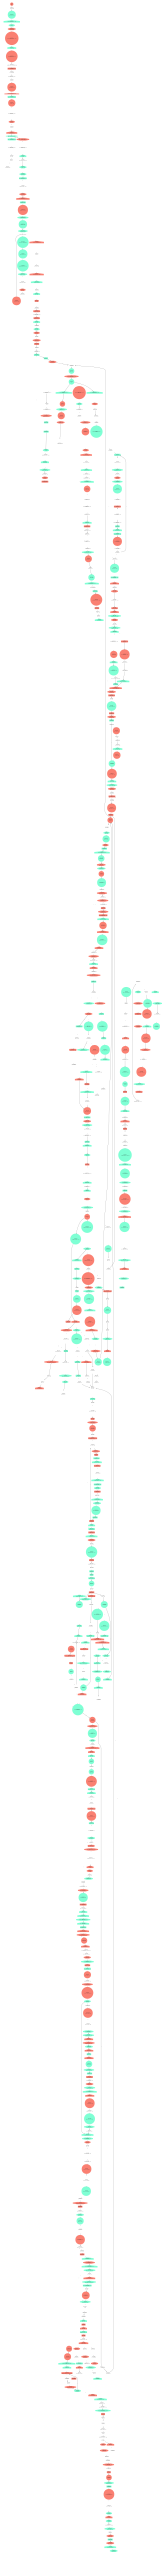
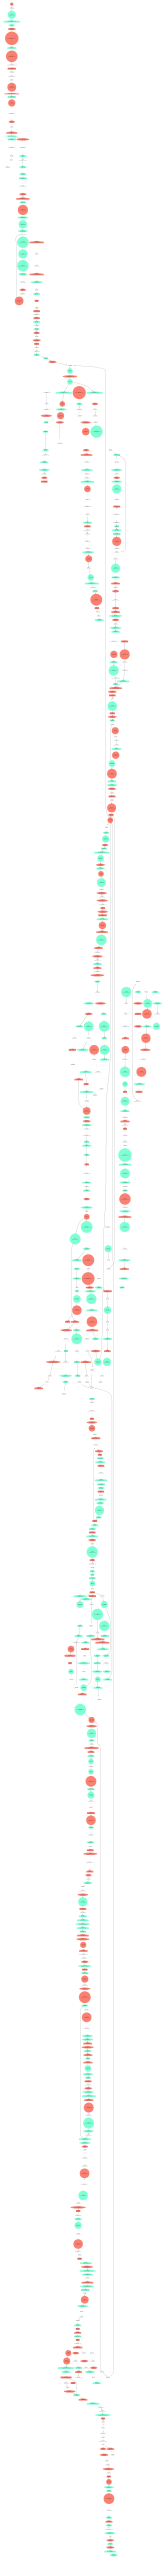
(91, 1793) -> (91, 1795)
